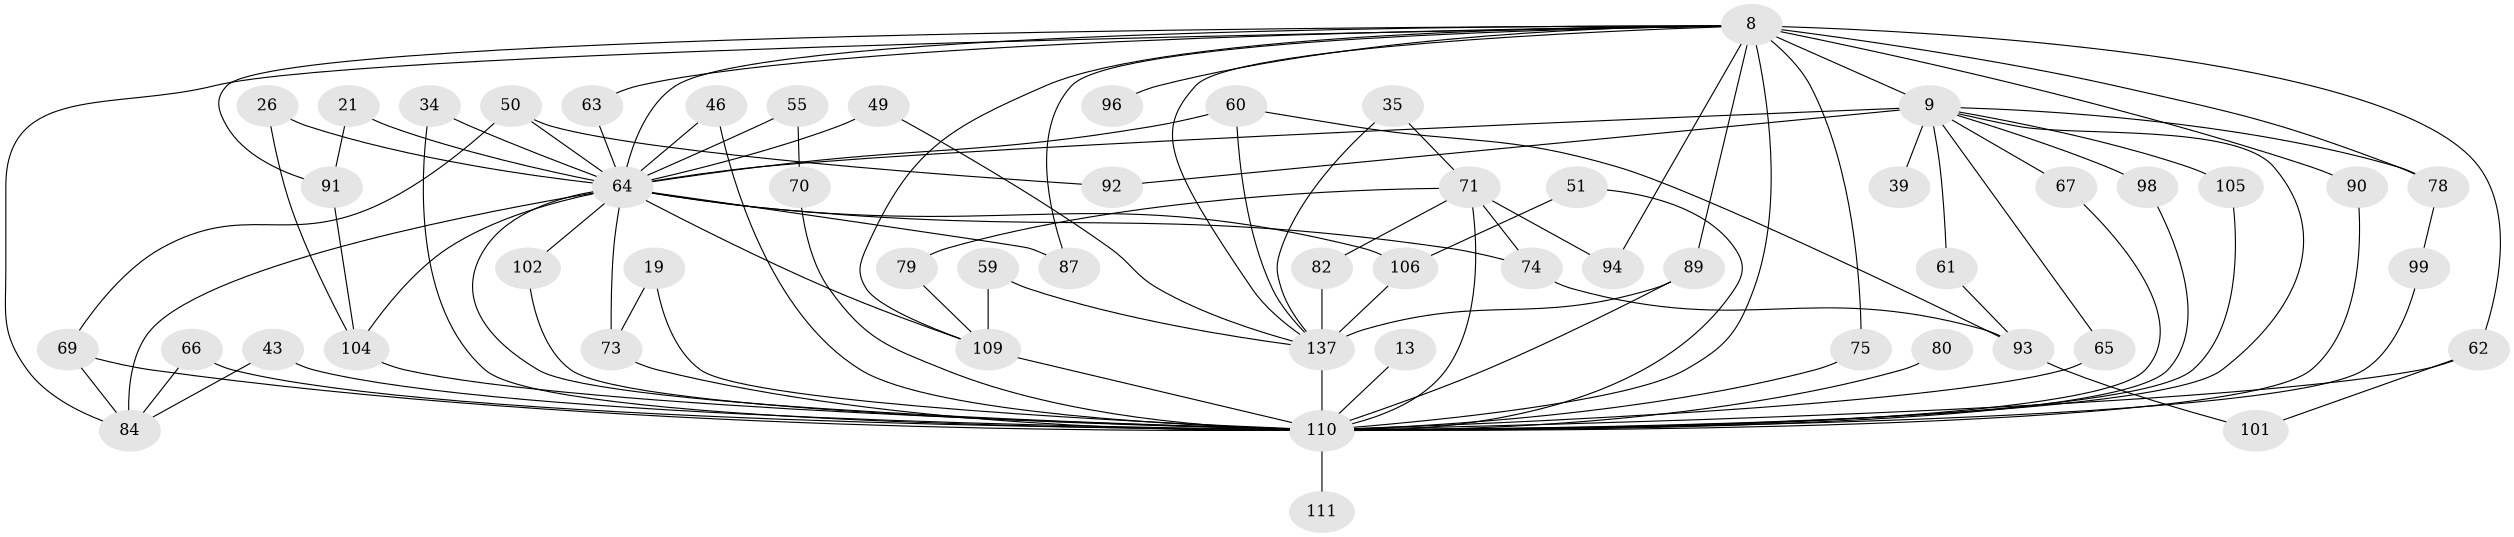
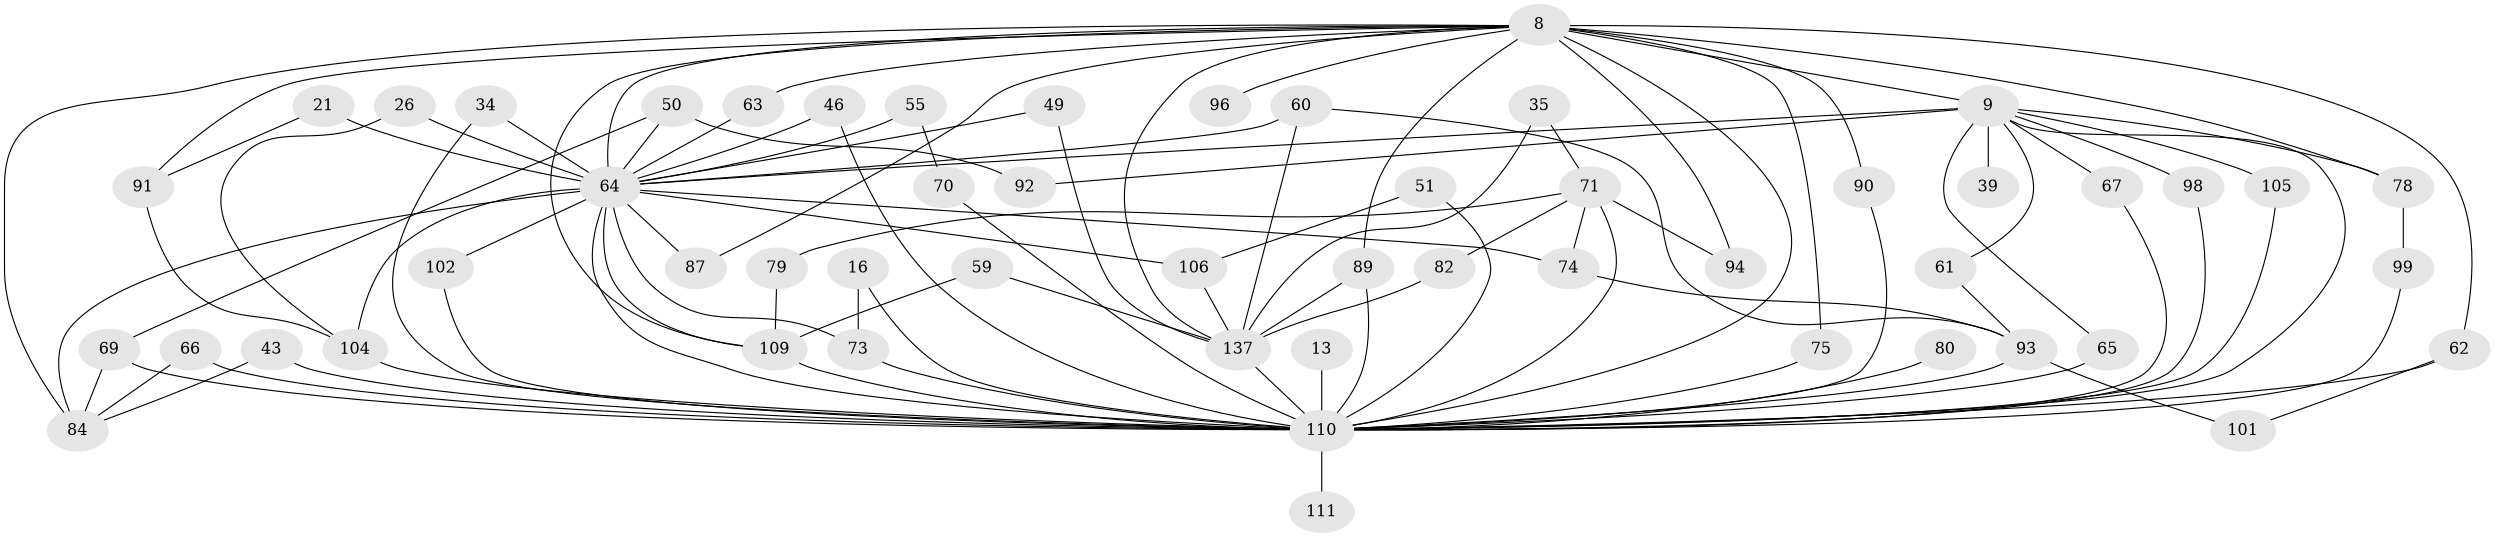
(654, 268) -> (858, 268)
none -> (1811, 397)
